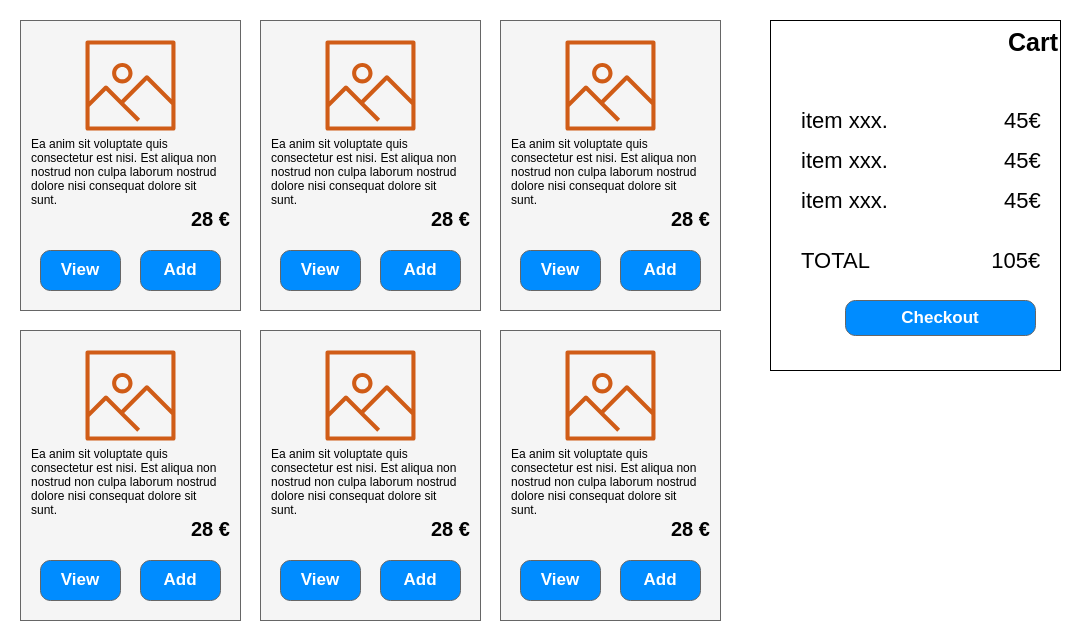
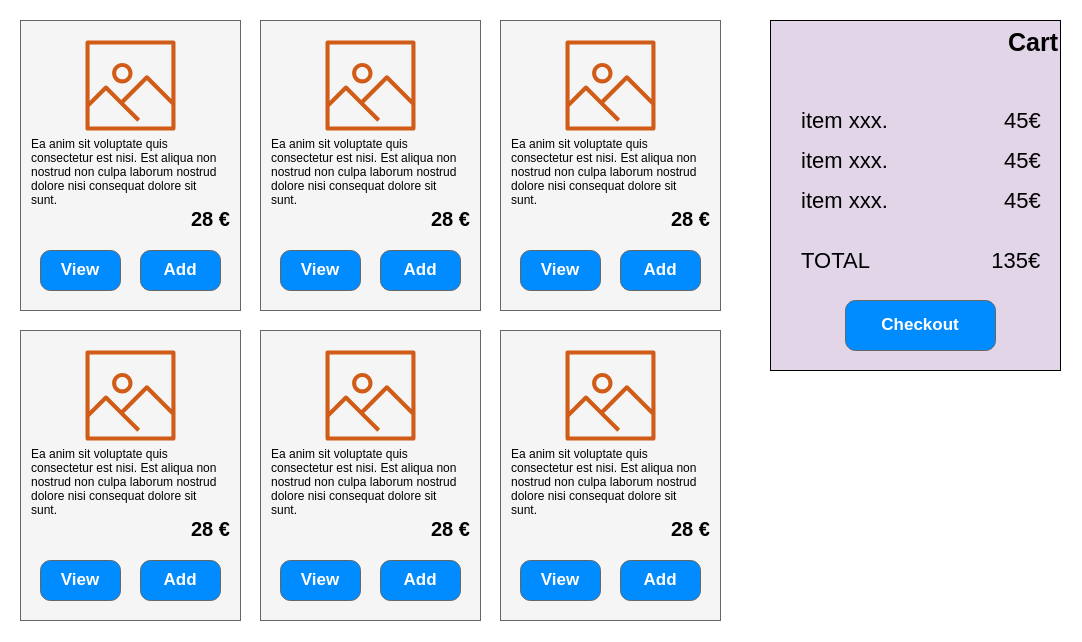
(916, 196) -> (916, 196)
(951, 261) -> (951, 261)
(941, 318) -> (921, 326)
